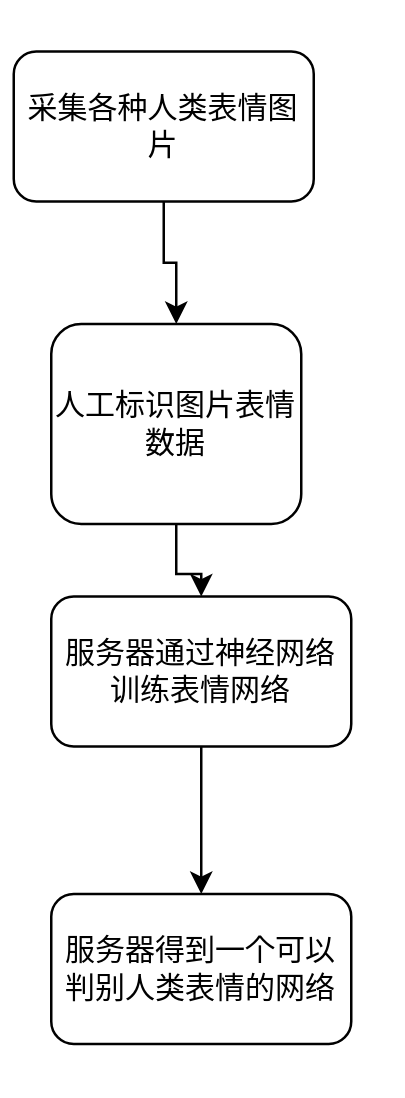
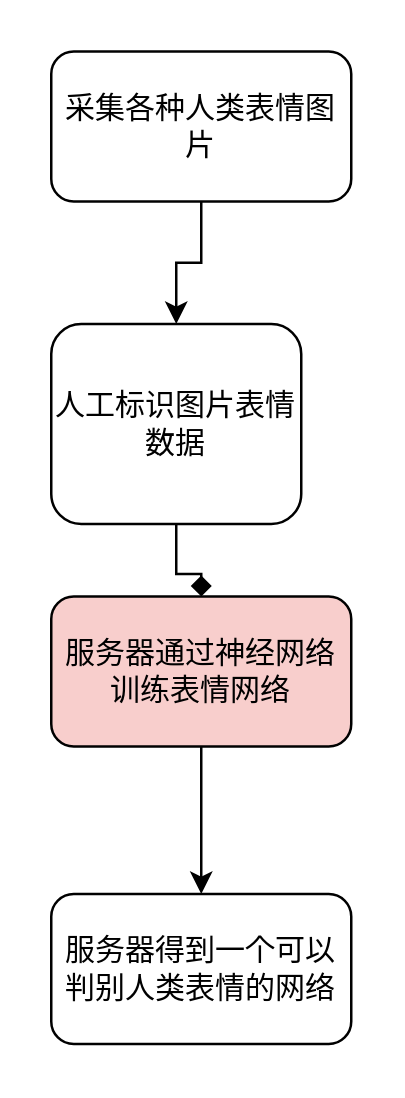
(164, 126) -> (201, 126)
(197, 574) -> (196, 574)
(201, 671) -> (201, 671)
